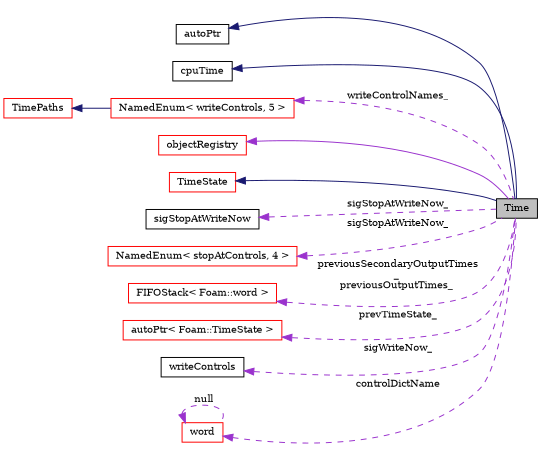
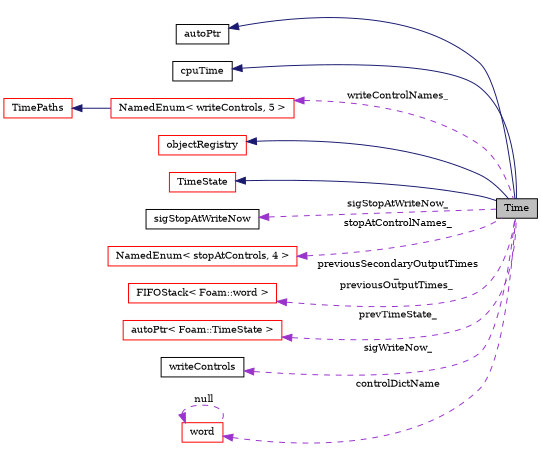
(389, 149) -> (389, 149)
(397, 224) -> (397, 224)
